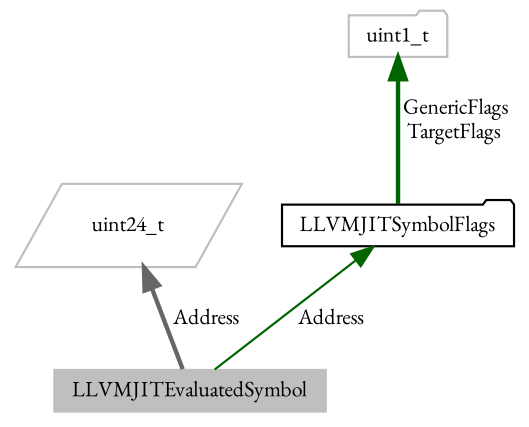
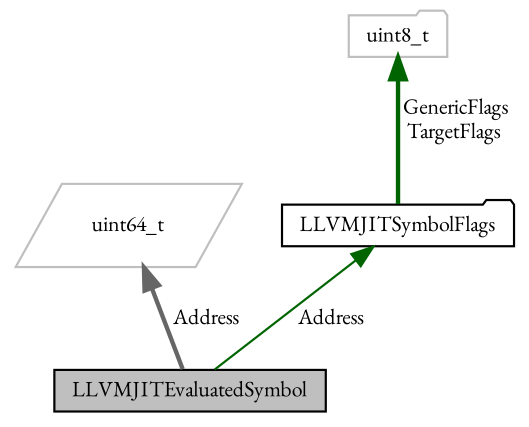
(398, 36) -> (398, 36)
(129, 225) -> (129, 225)
(190, 391) -> (190, 391)
